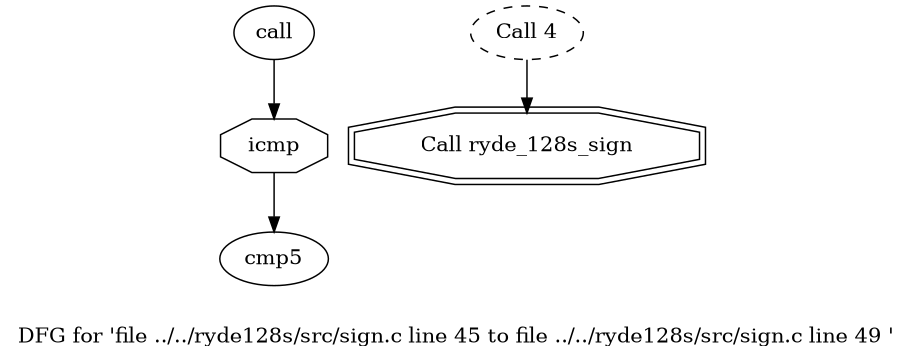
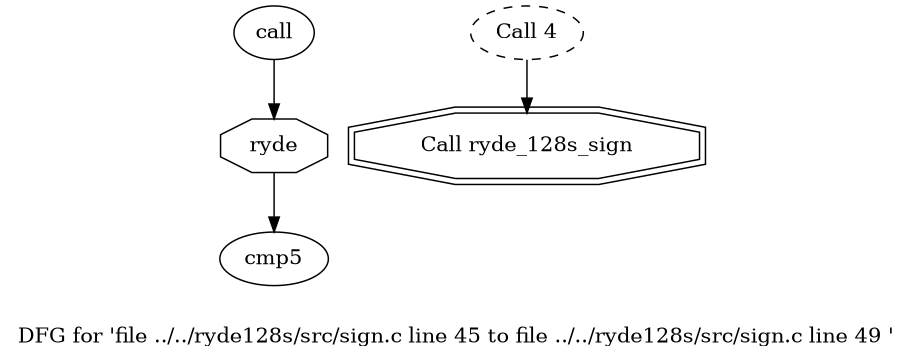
(274, 146) -> (274, 146)
